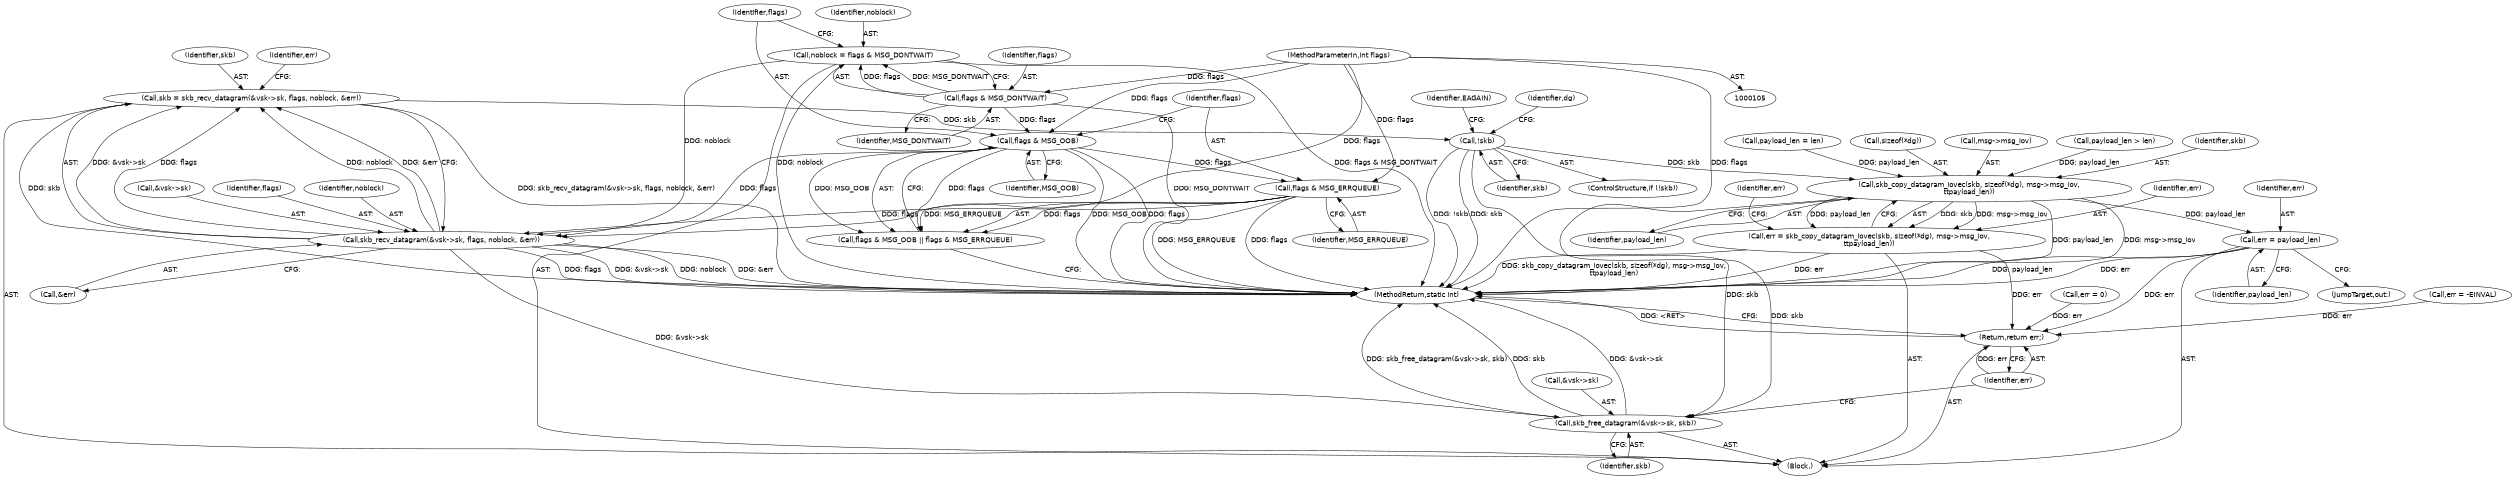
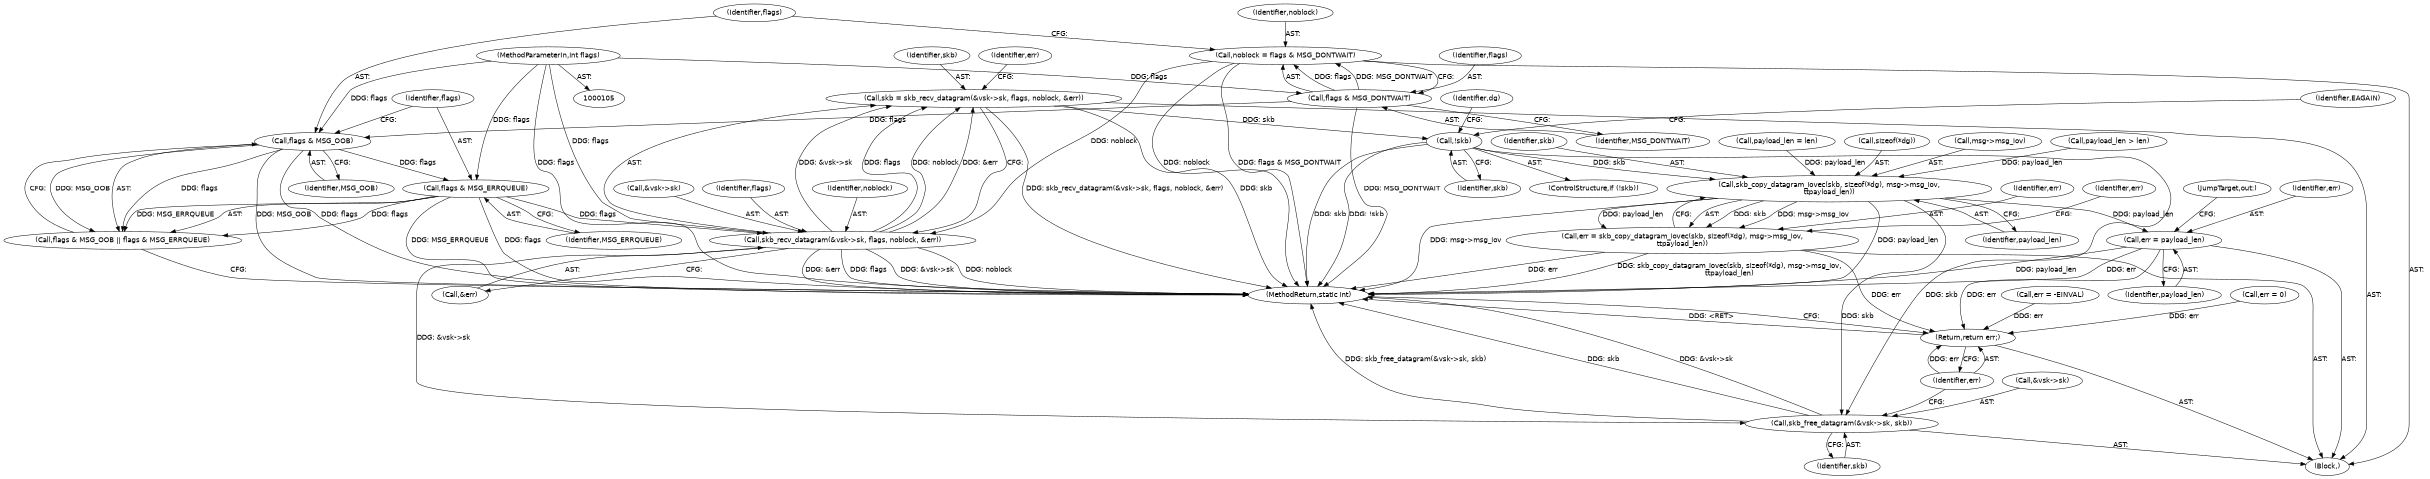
(760, 162) -> none
(2319, 266) -> (2198, 213)
